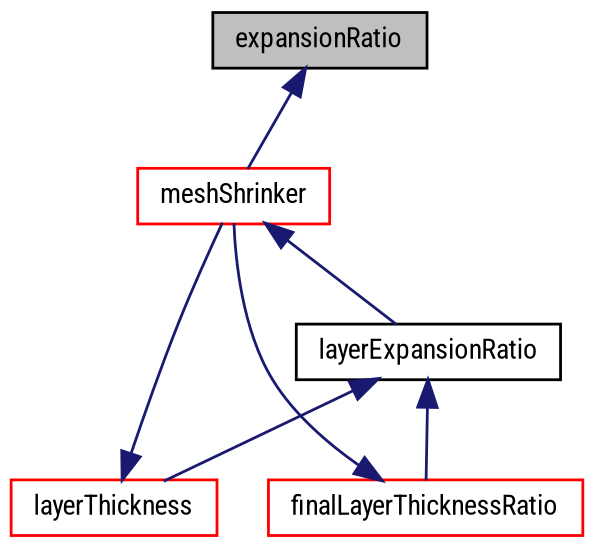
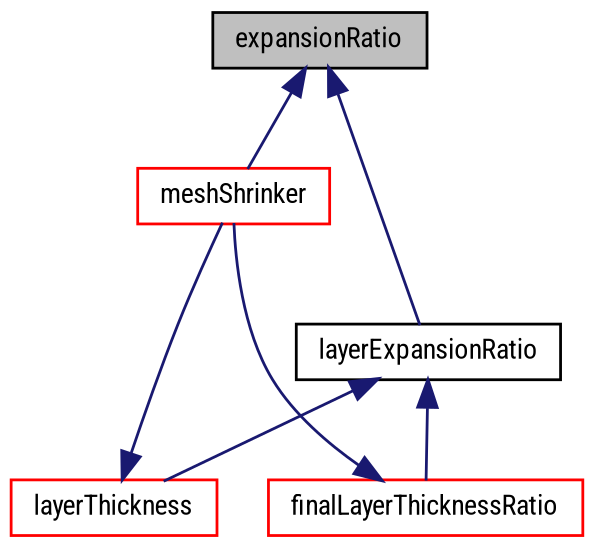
(342, 282) -> (379, 210)
